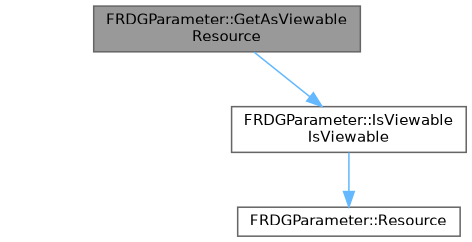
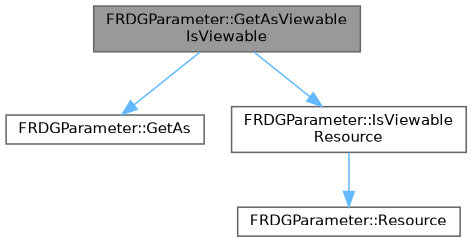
(227, 29) -> (227, 29)
none -> (105, 130)
(349, 130) -> (349, 130)
